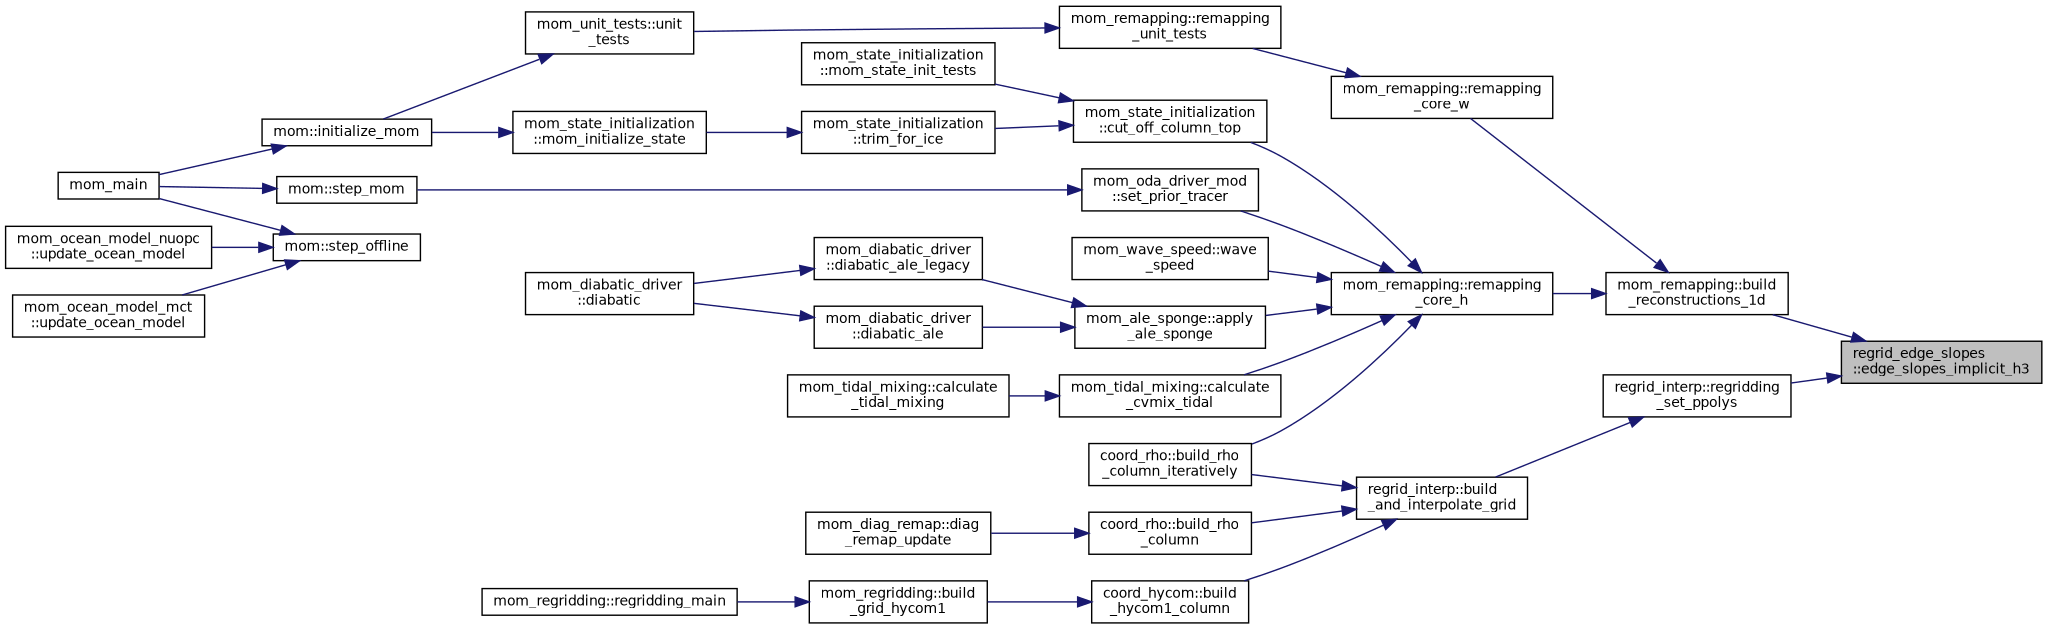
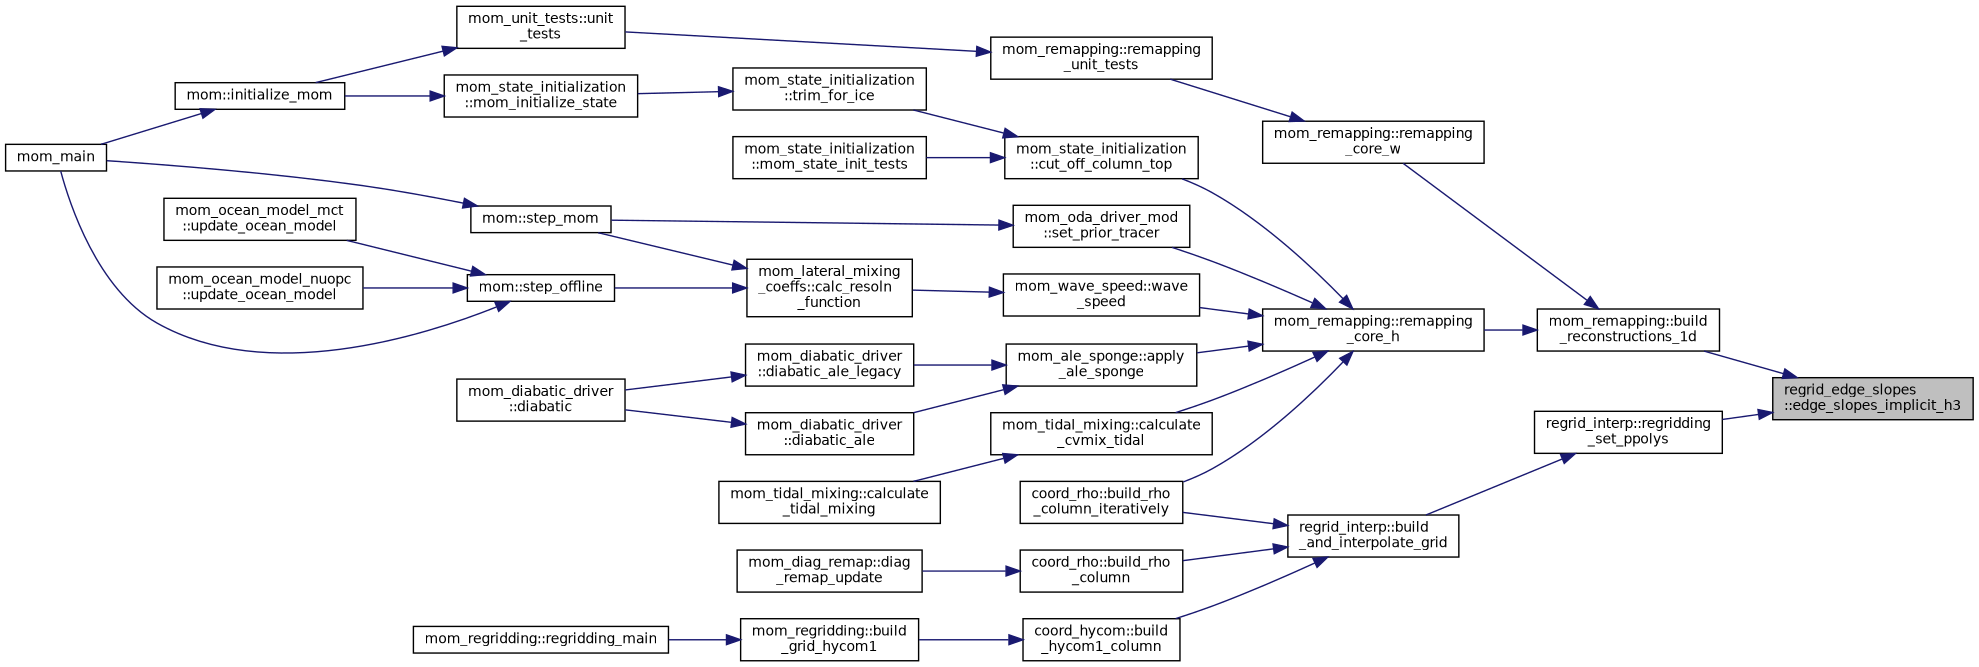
none -> (830, 288)
